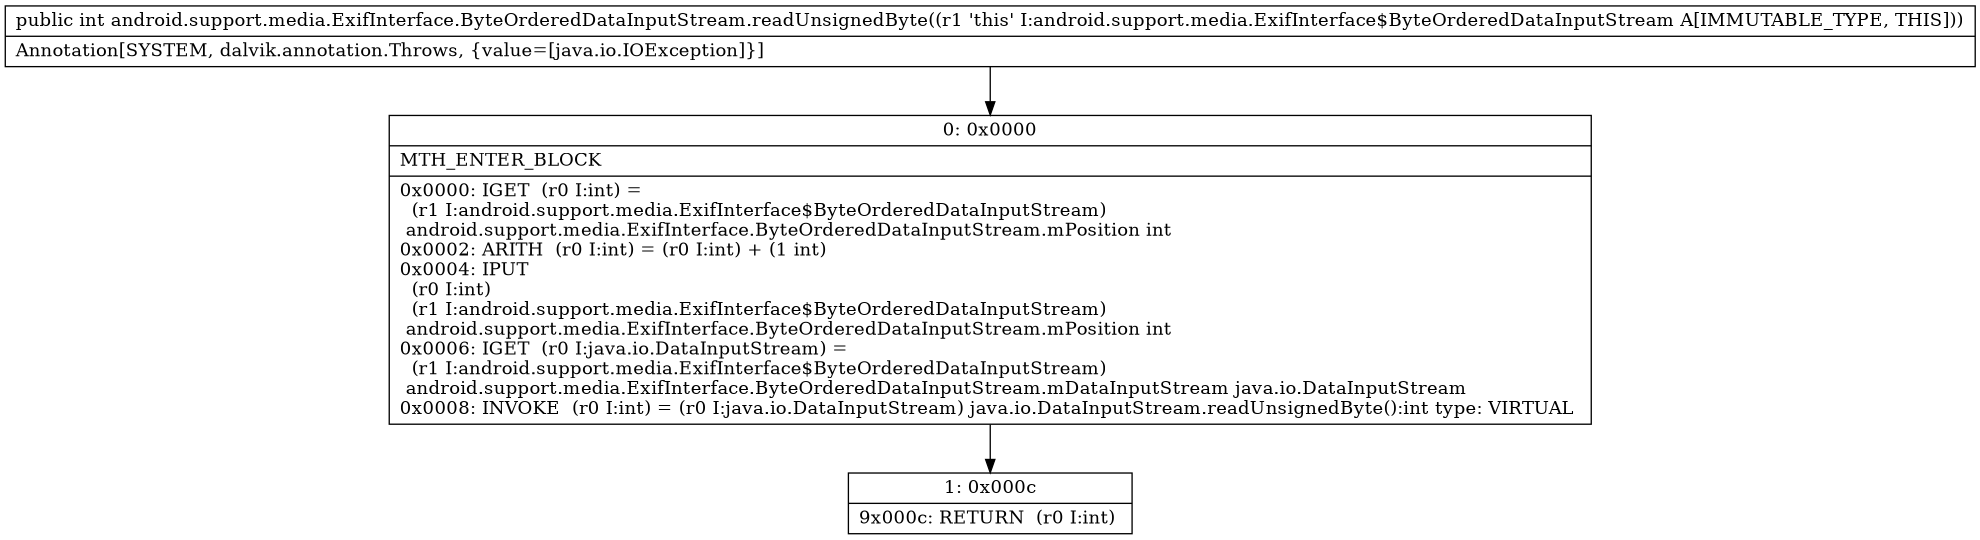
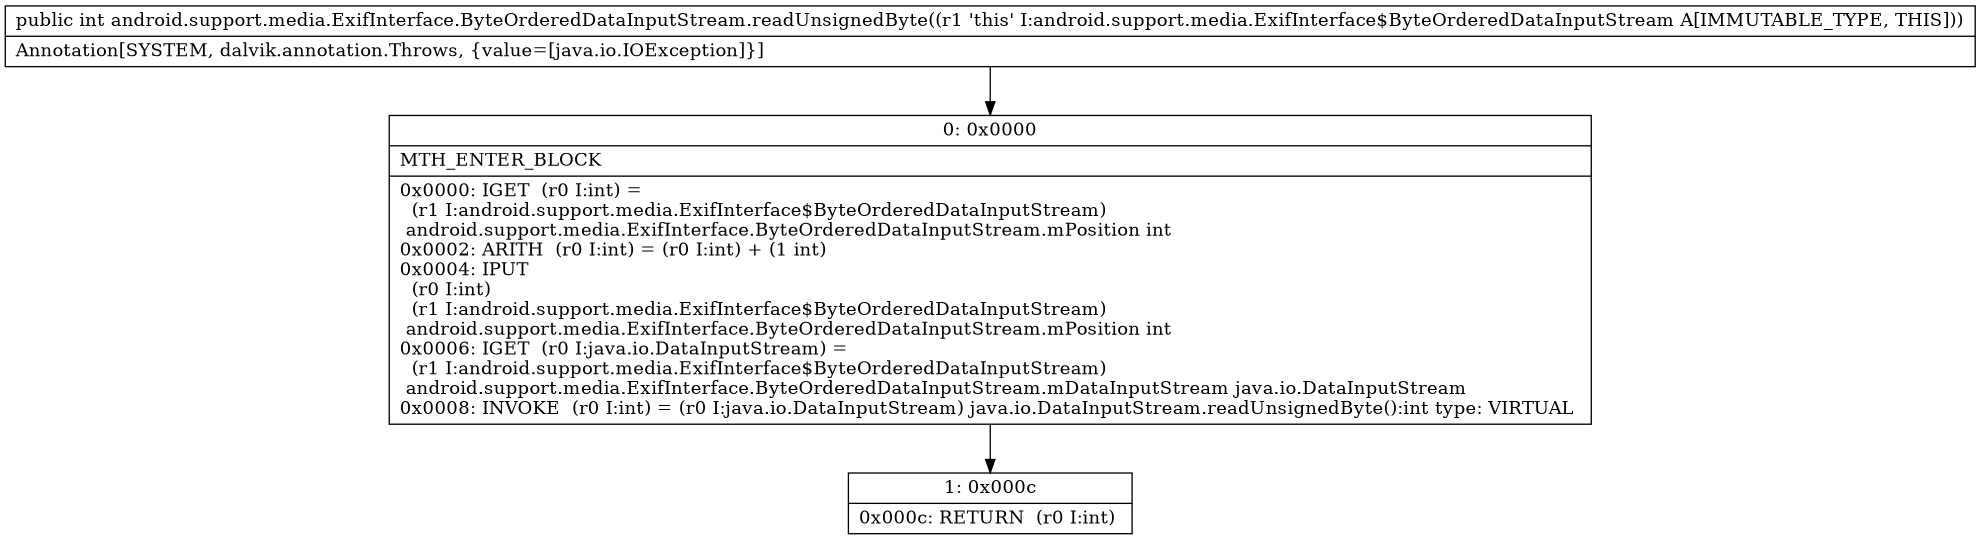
(990, 518) -> (990, 518)
